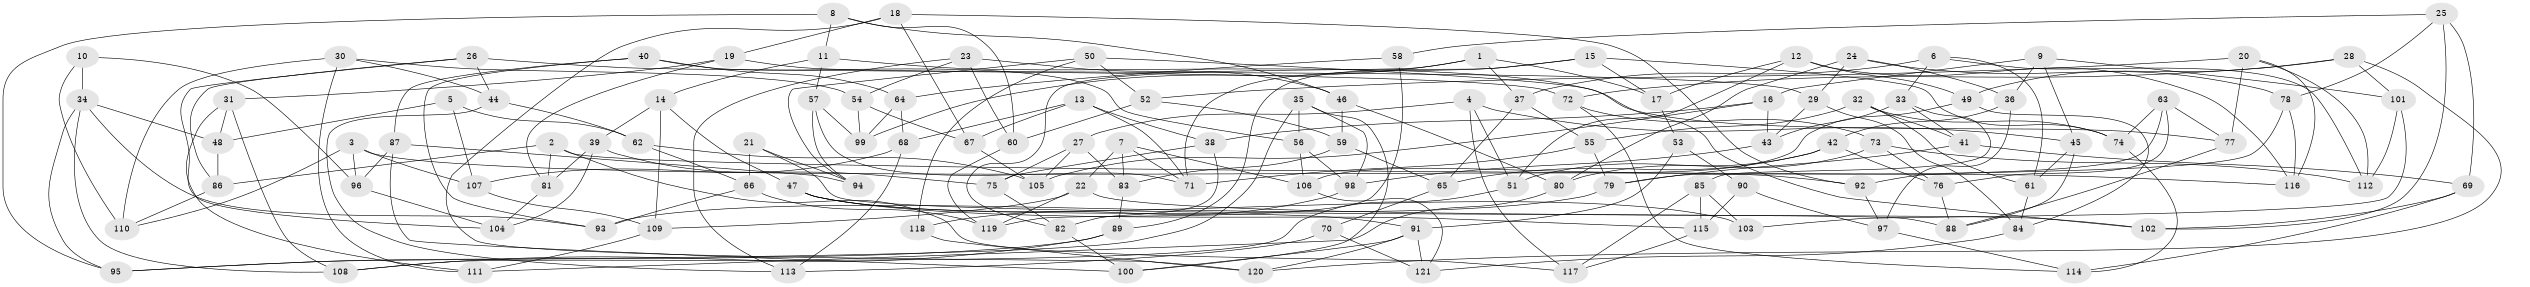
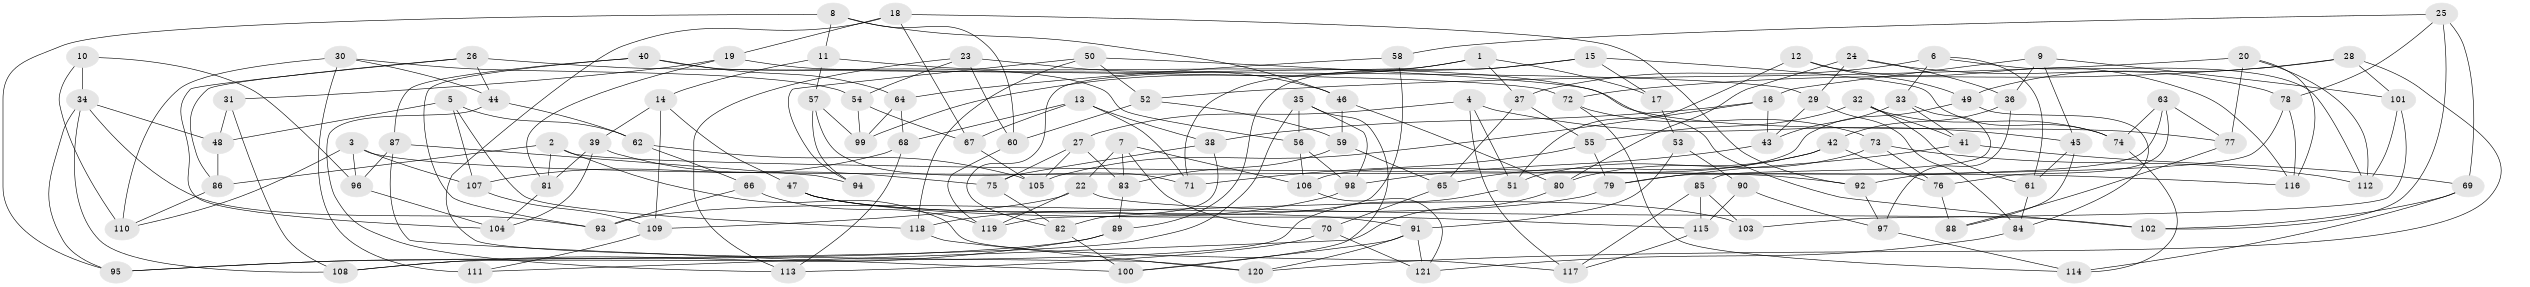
(1725, 76) -> none
(749, 143) -> none
(1156, 165) -> (1239, 221)
none -> (632, 213)
(273, 237) -> none
